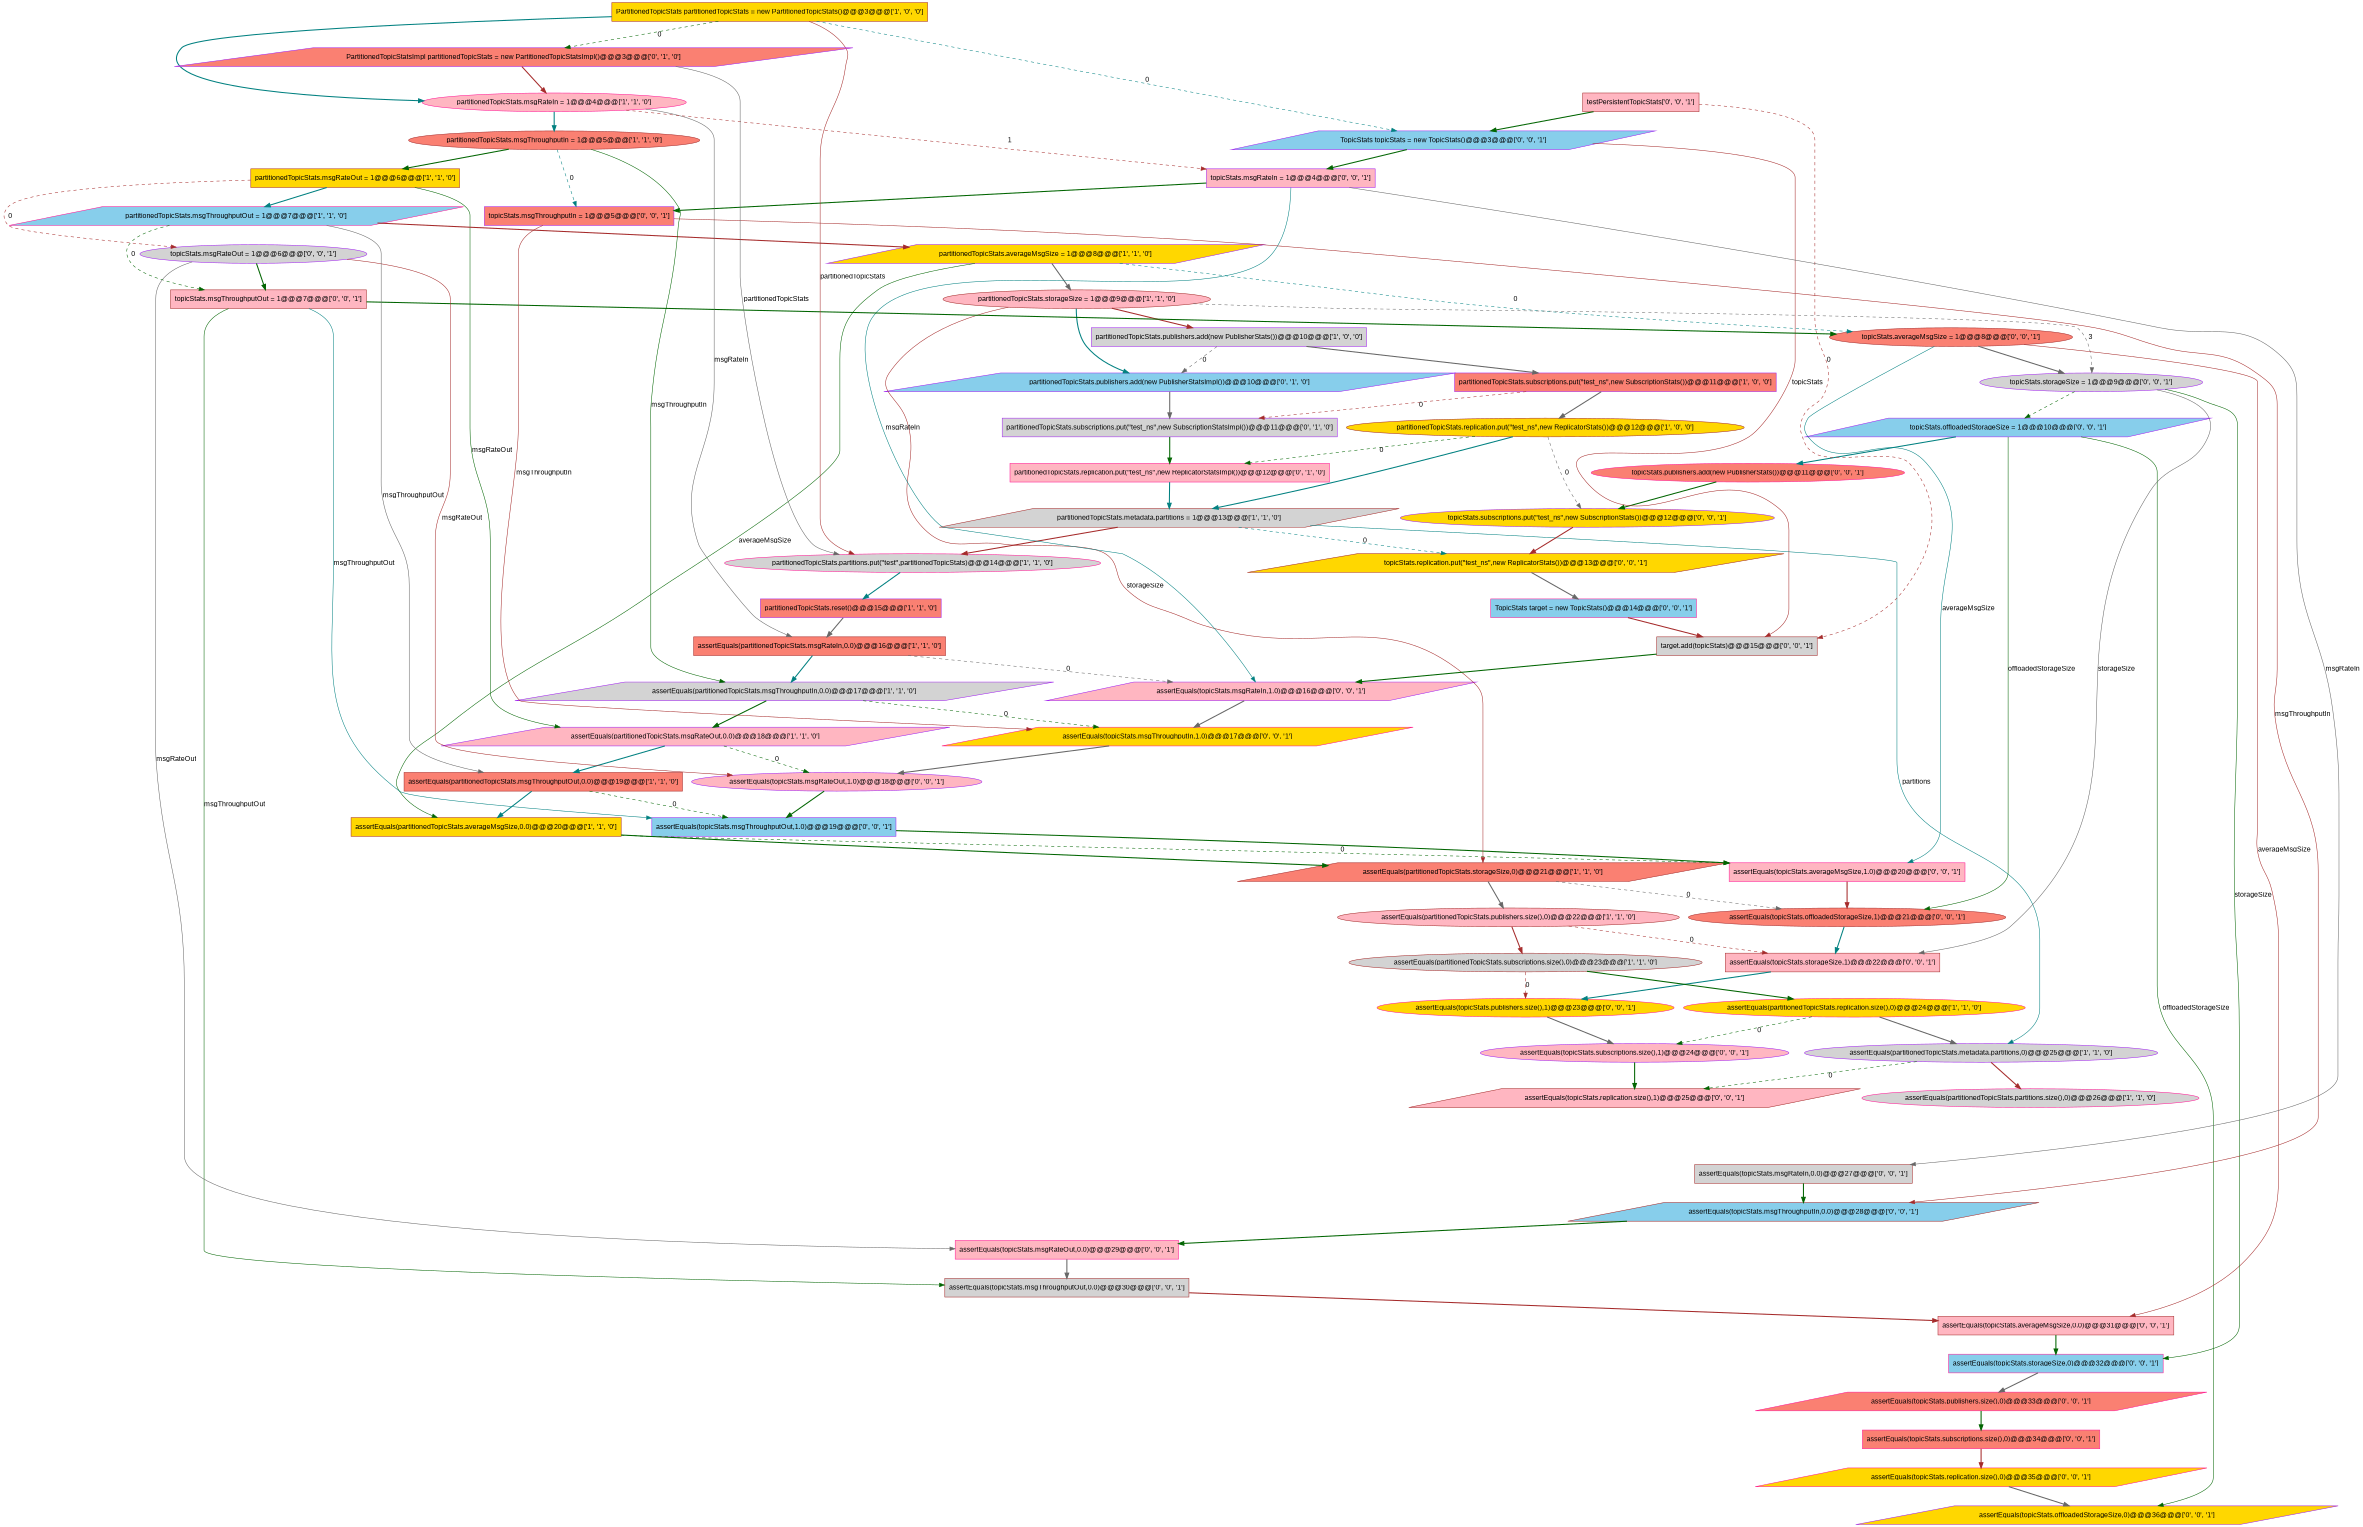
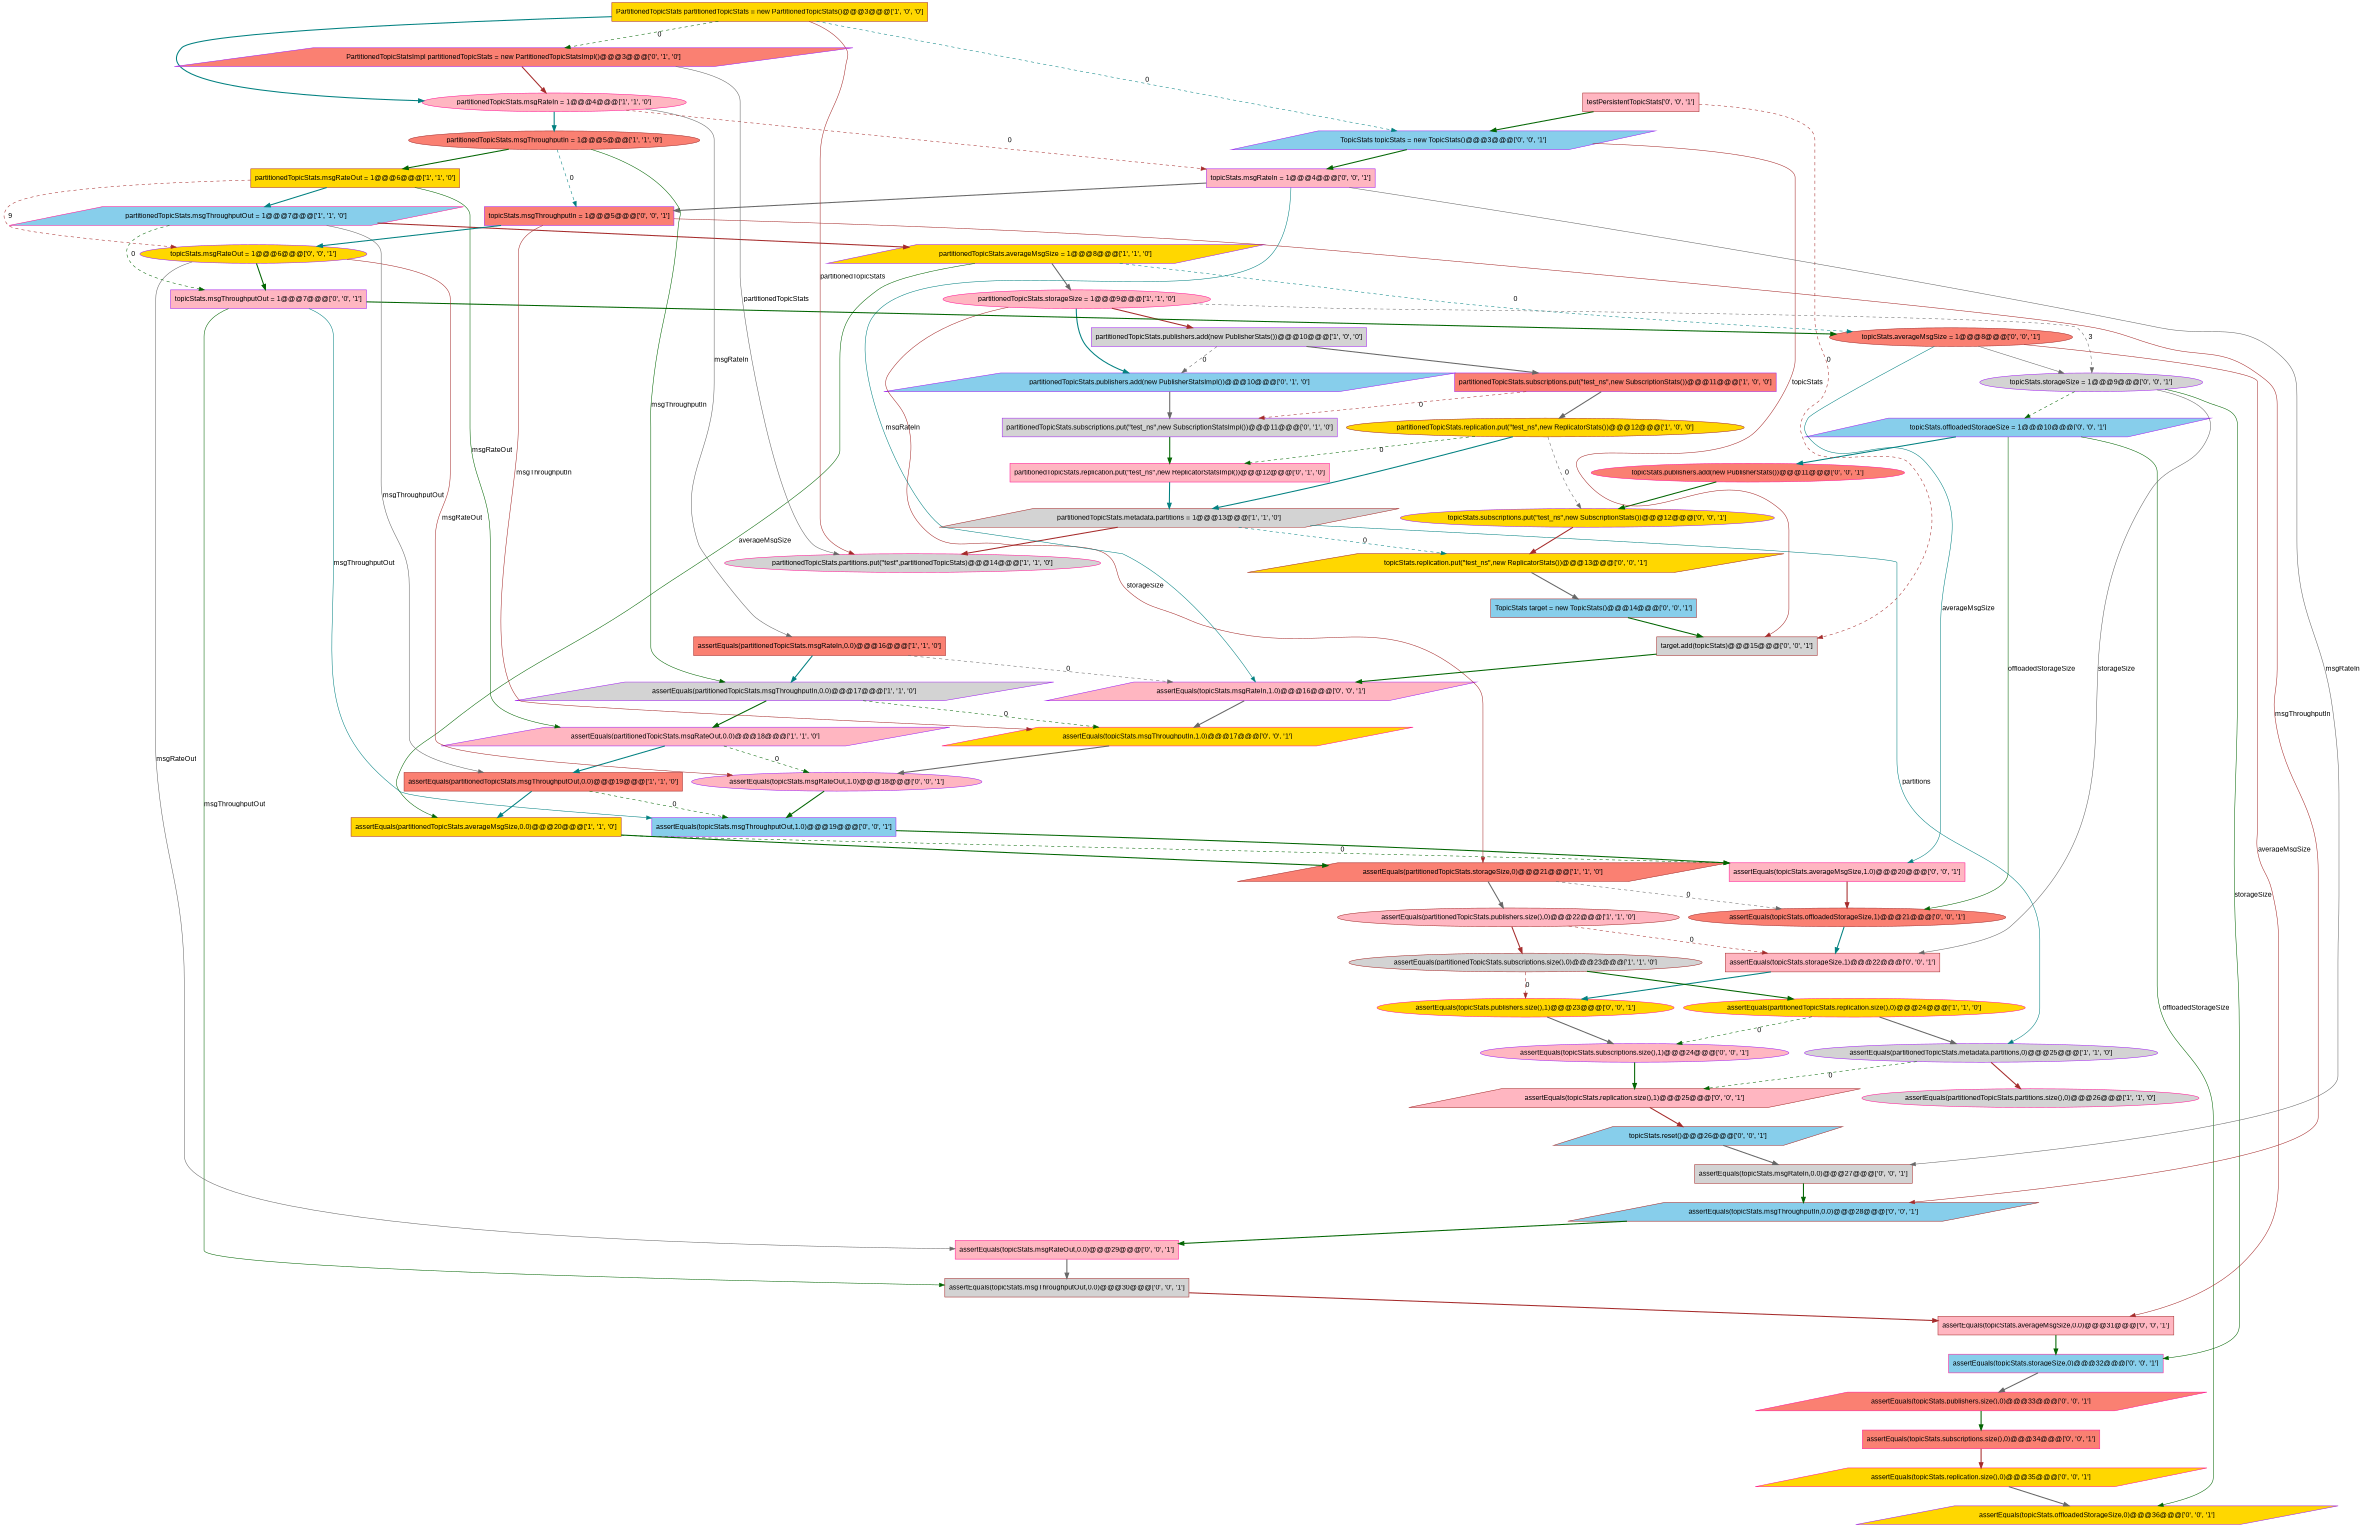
(1010, 140) -> (1010, 140)
(943, 197) -> (943, 197)
(10, 216) -> (10, 216)
none -> (412, 236)
(253, 254) -> (253, 254)
(268, 299) -> (268, 299)
(1077, 299) -> (1077, 299)
(2019, 359) -> (2019, 359)
(851, 608) -> none
(1594, 608) -> (1594, 608)
(1663, 627) -> (1663, 627)
none -> (1698, 1136)
